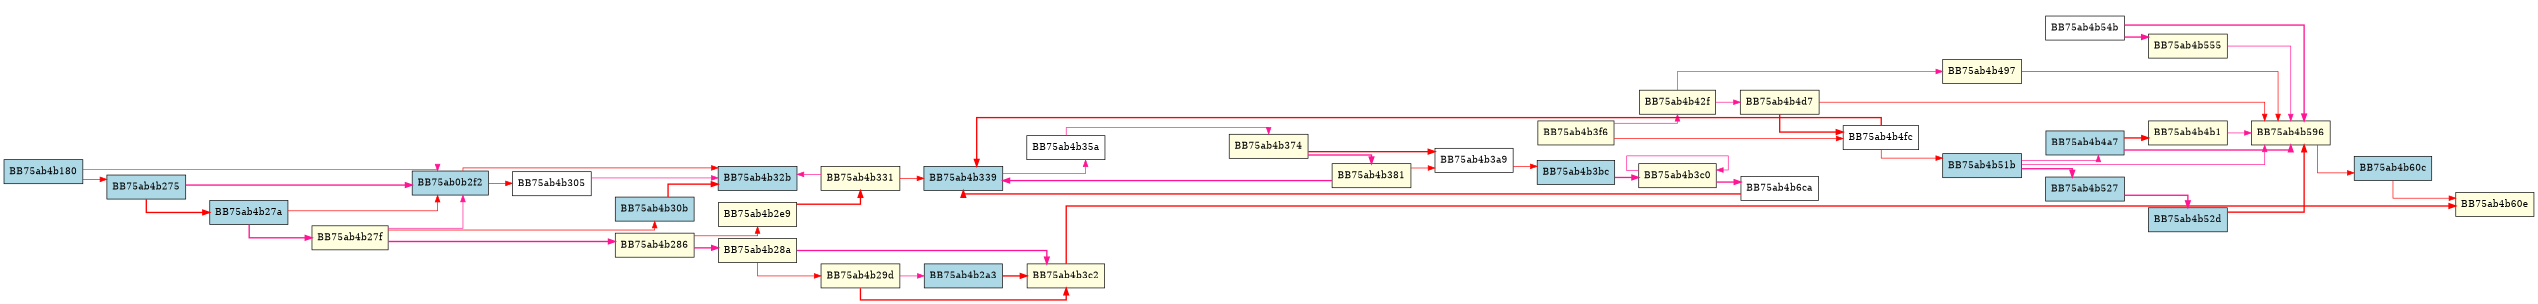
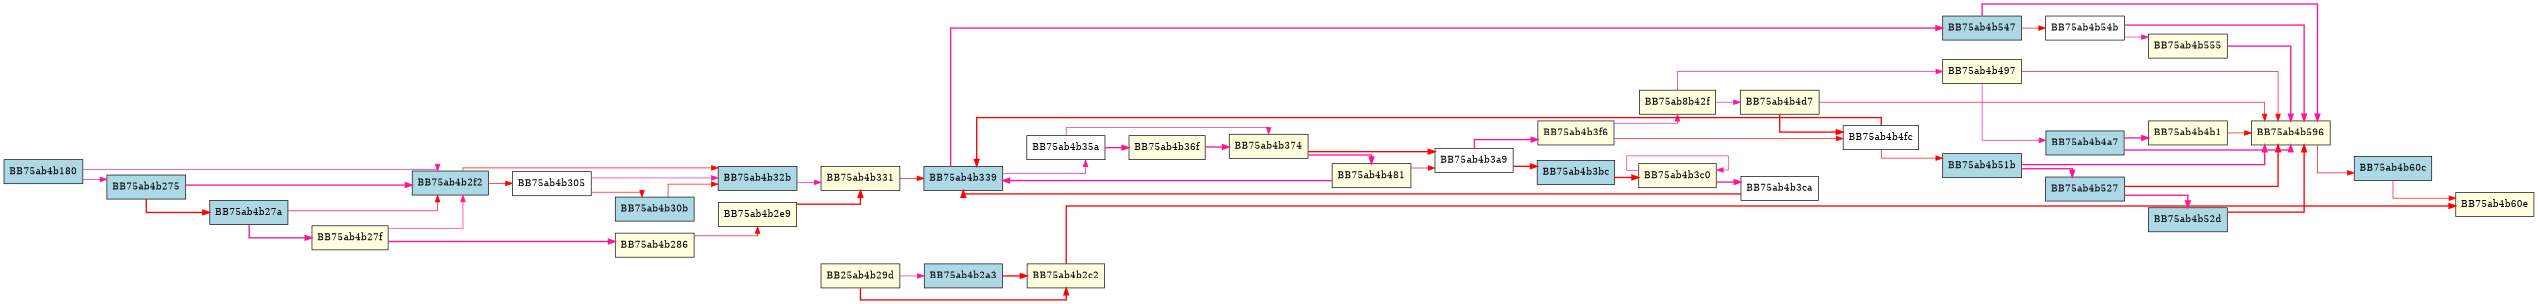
none -> (1982, 28)
(2133, 37) -> (2133, 37)
(2291, 48) -> (2291, 48)
(1677, 102) -> (1677, 102)
(2236, 133) -> (2236, 133)
(2133, 138) -> (2133, 138)
none -> (1498, 140)
none -> (1167, 148)
(2060, 160) -> (1982, 140)
(2150, 165) -> (2150, 165)
(1522, 166) -> (1522, 166)
(812, 174) -> (806, 182)
(1372, 176) -> (1372, 176)
(1623, 177) -> (1623, 177)
(91, 179) -> (91, 179)
(450, 183) -> (450, 183)
(683, 184) -> (683, 184)
none -> (2219, 186)
(1780, 188) -> (1780, 188)
(523, 230) -> (617, 192)
(758, 251) -> none
(860, 276) -> (860, 276)
(1066, 276) -> (1066, 276)
